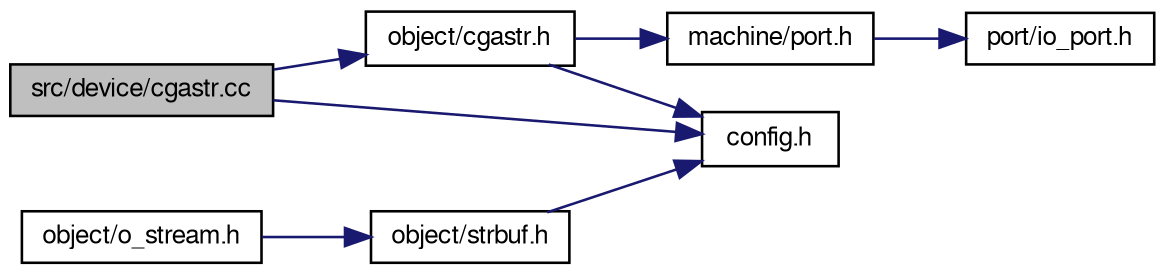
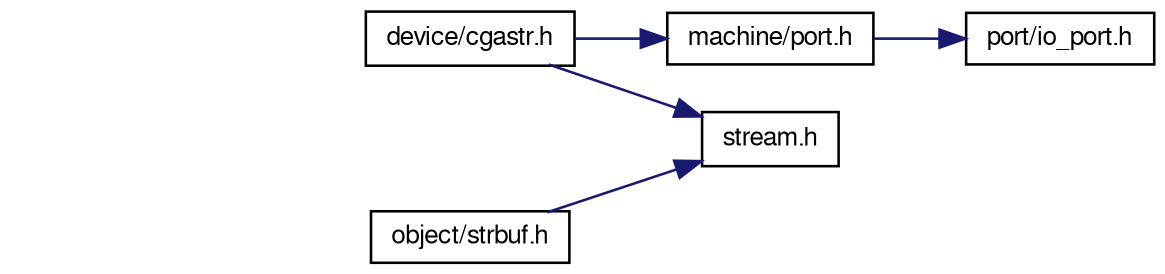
(470, 39) -> (470, 39)
(142, 90) -> none
(770, 139) -> (770, 139)
(142, 237) -> none
